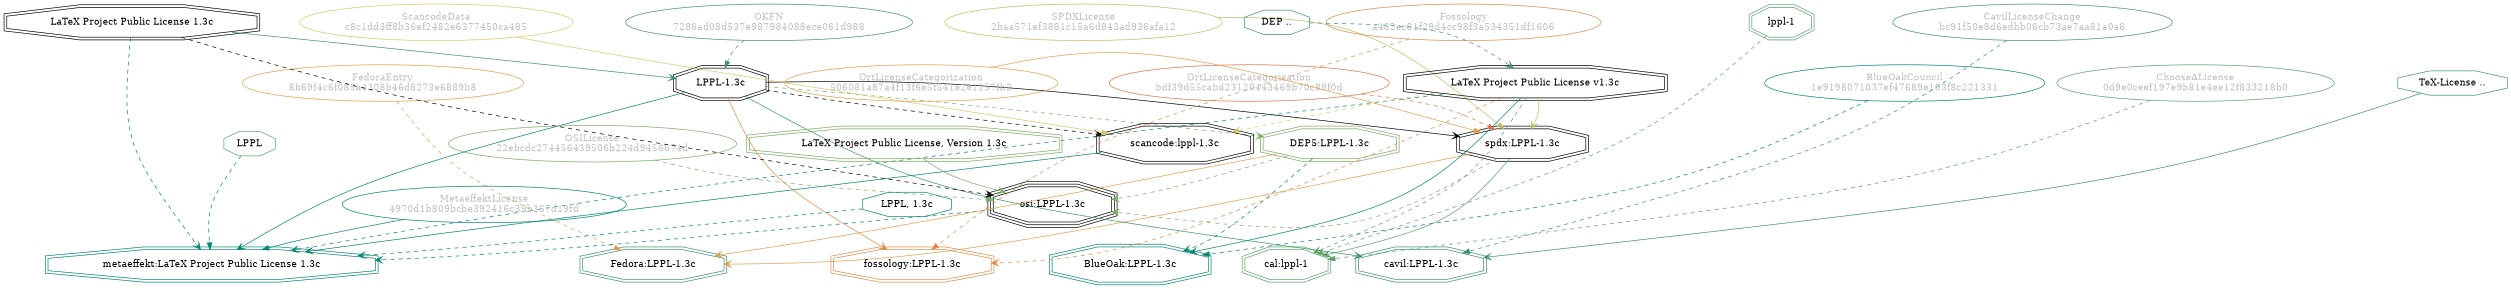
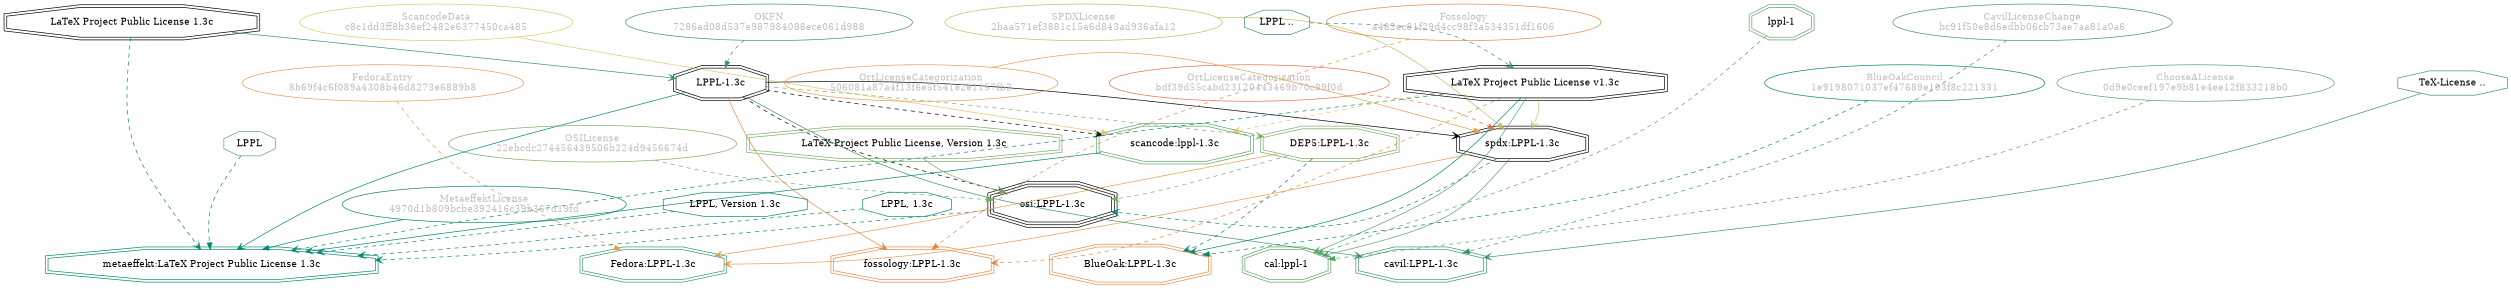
(1277, 22) -> (1277, 22)
(581, 130) -> (880, 158)
(1175, 144) -> (1175, 144)
(1427, 201) -> (1427, 201)
none -> (735, 204)
(1334, 225) -> (1334, 225)
(1130, 265) -> (1130, 265)
